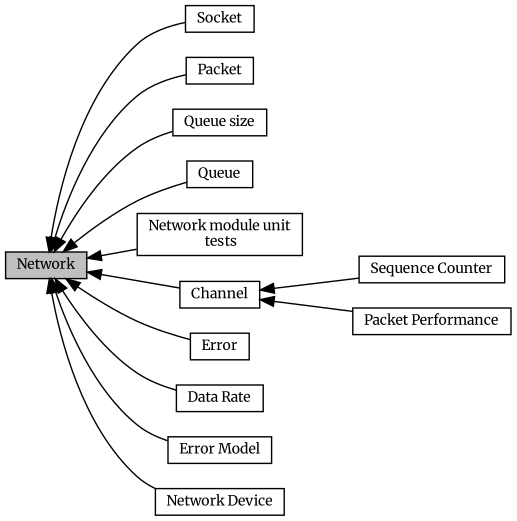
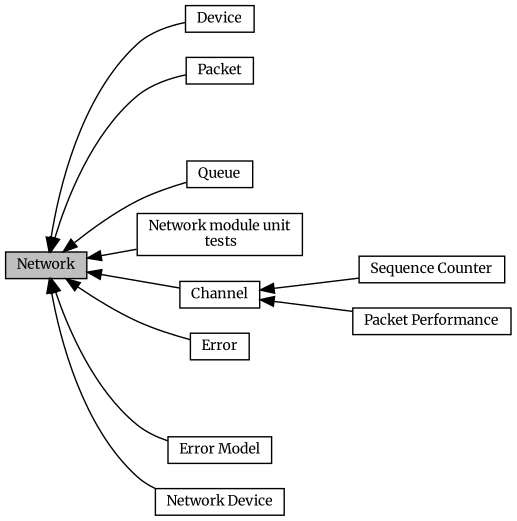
(220, 19) -> (220, 19)
(220, 122) -> none
(220, 398) -> none
